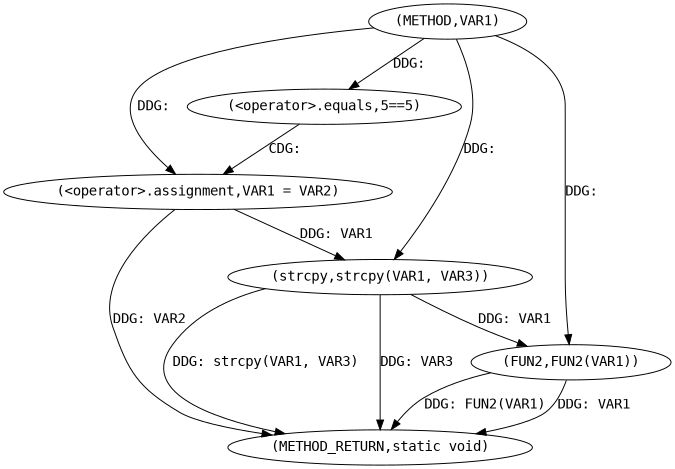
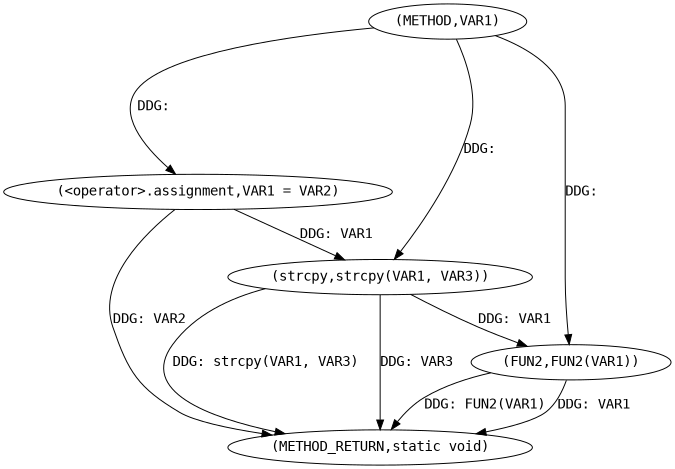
(324, 107) -> none
